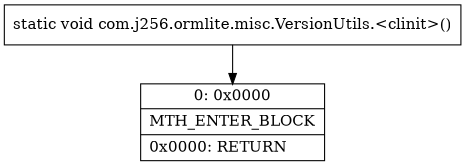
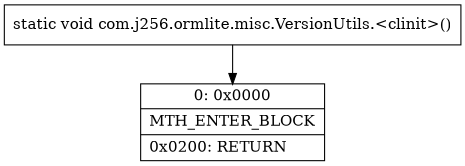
(226, 147) -> (226, 147)
